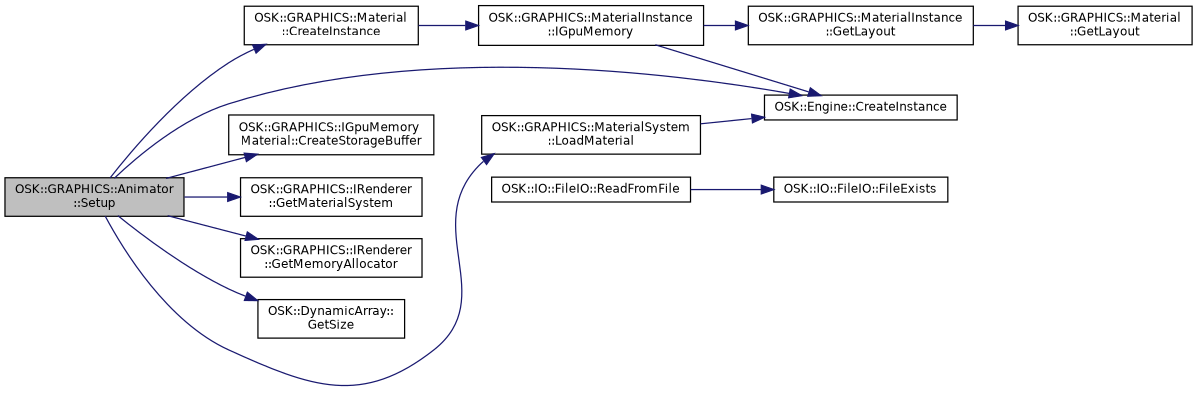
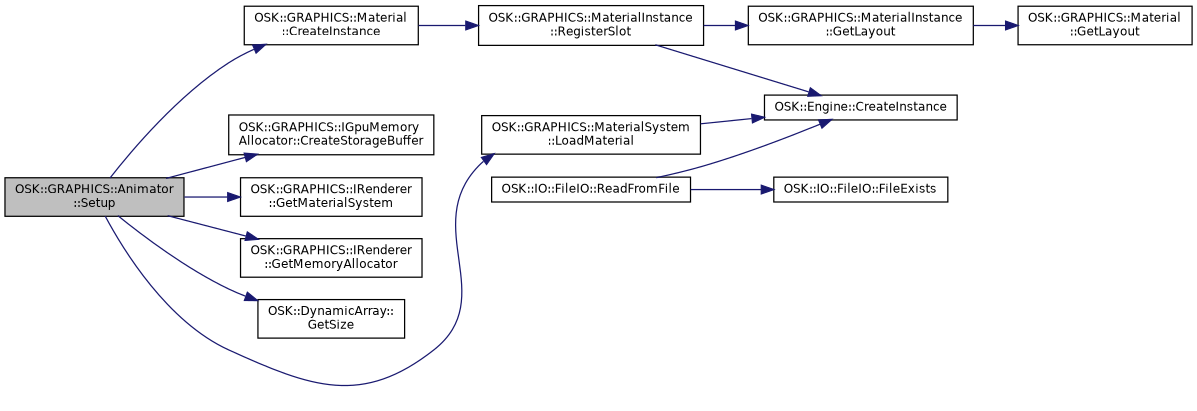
(591, 25) -> (591, 25)
(439, 69) -> (739, 155)
(331, 135) -> (331, 135)
